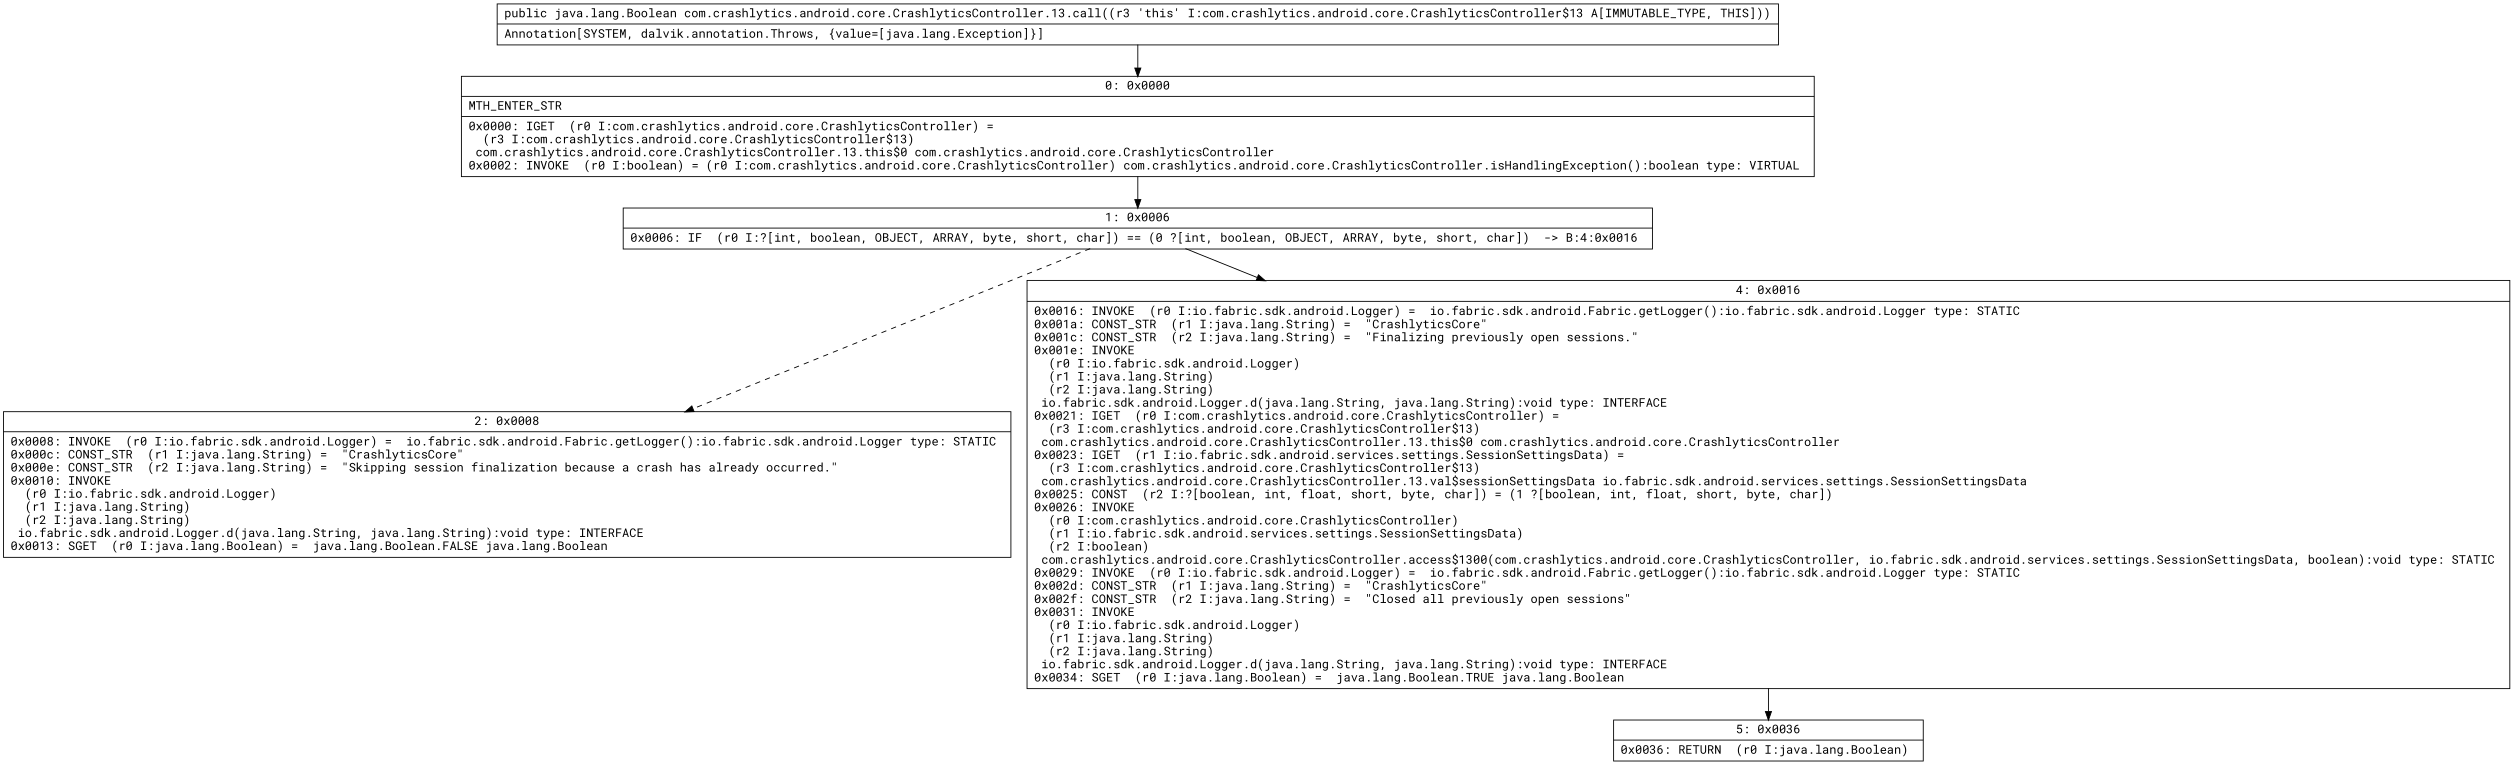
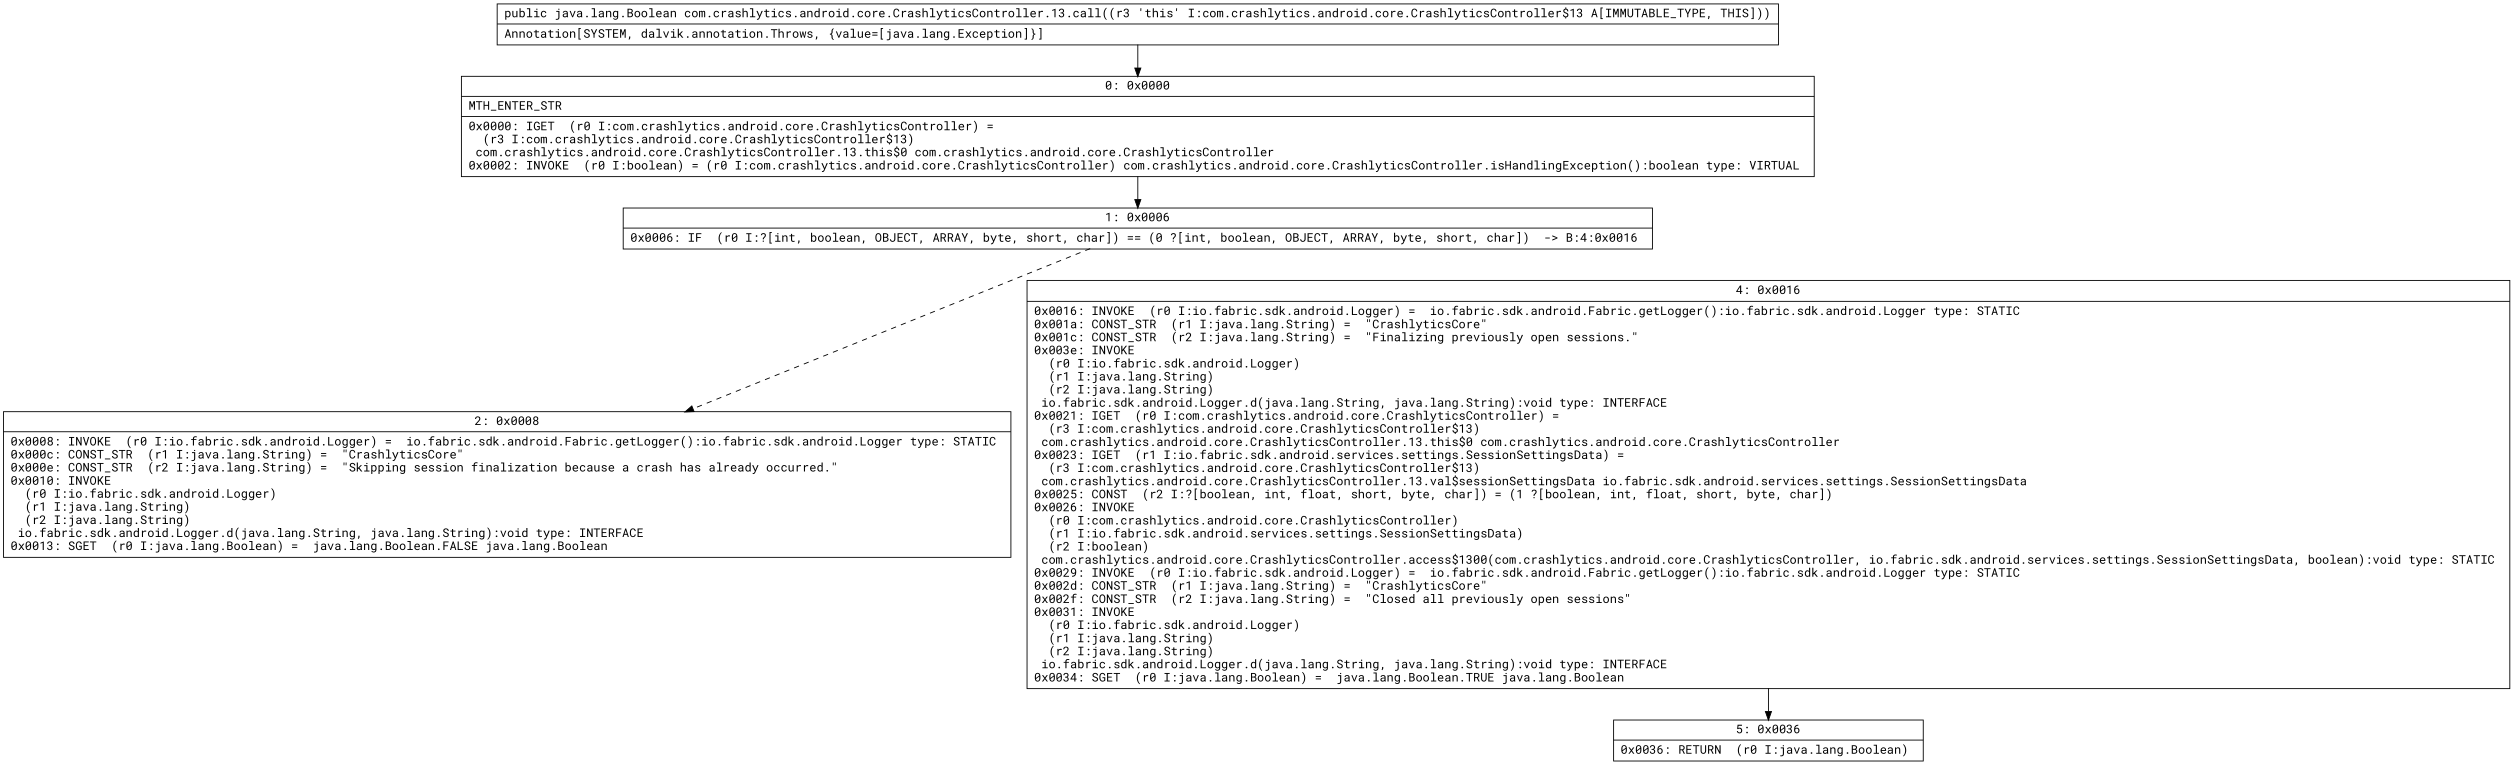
(1221, 263) -> none
(1092, 351) -> (1092, 351)
